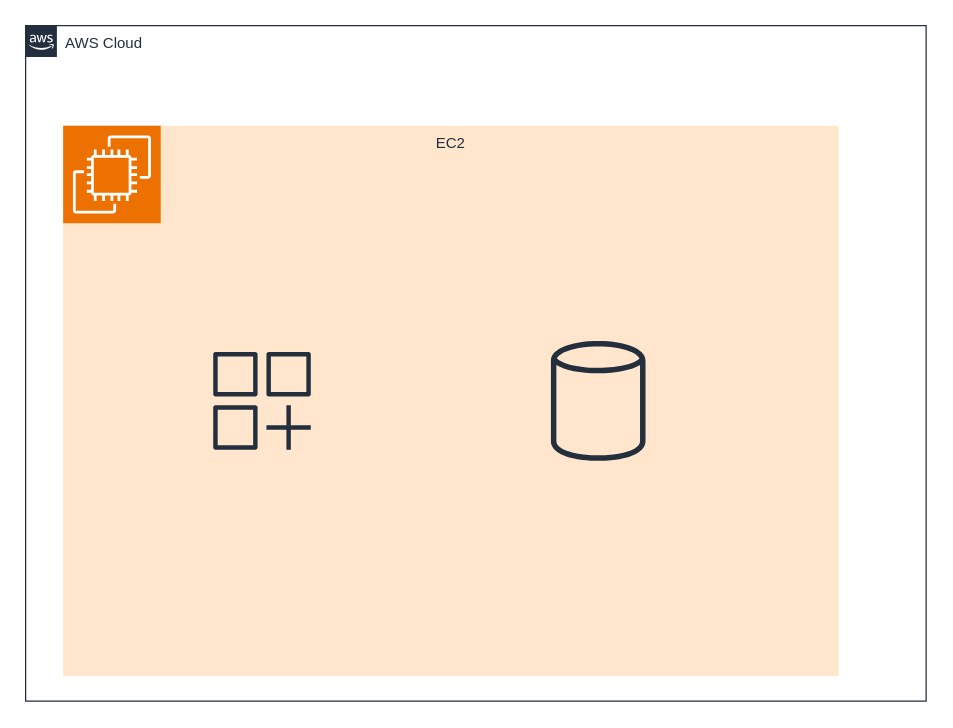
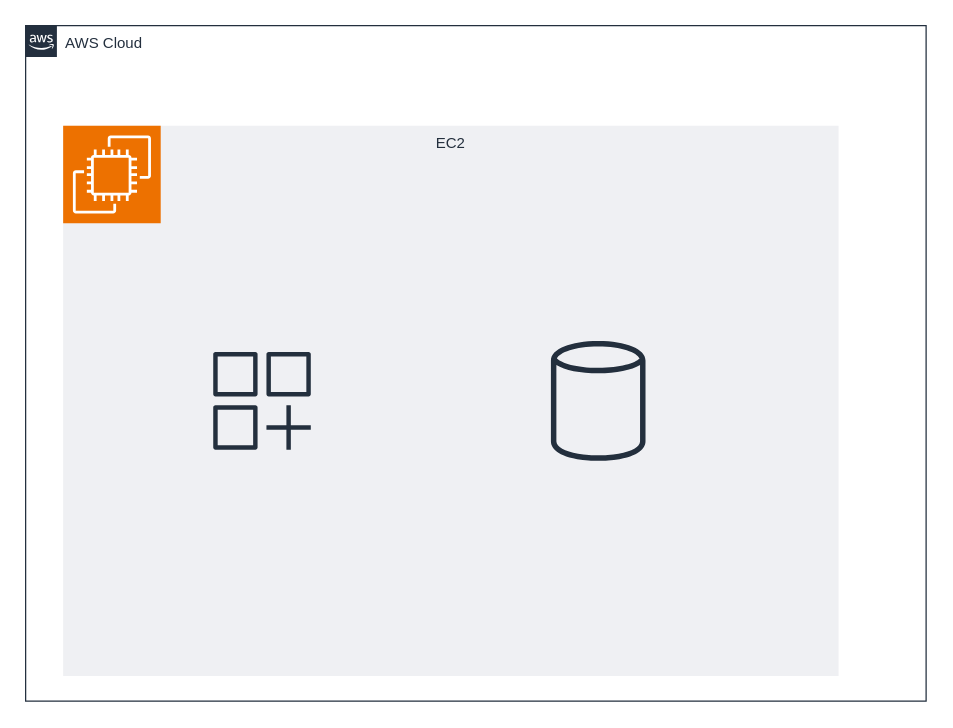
(451, 401) -> (451, 401)
